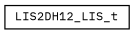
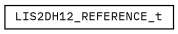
(67, 17) -> (89, 17)
